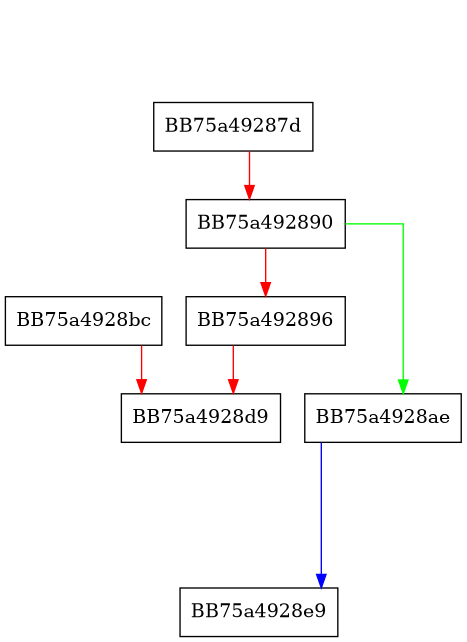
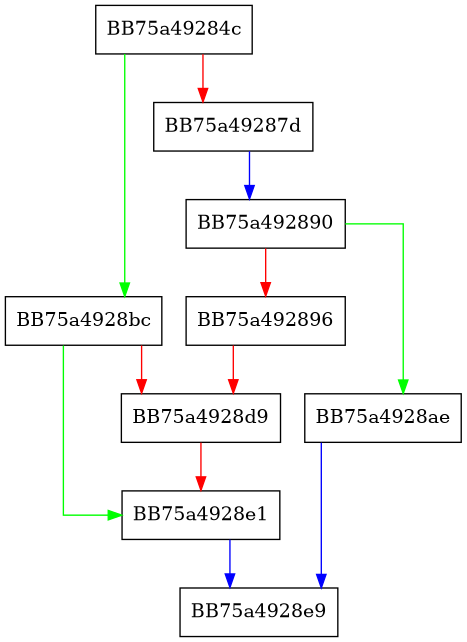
none -> (174, 30)
(249, 168) -> (249, 168)
none -> (201, 515)
